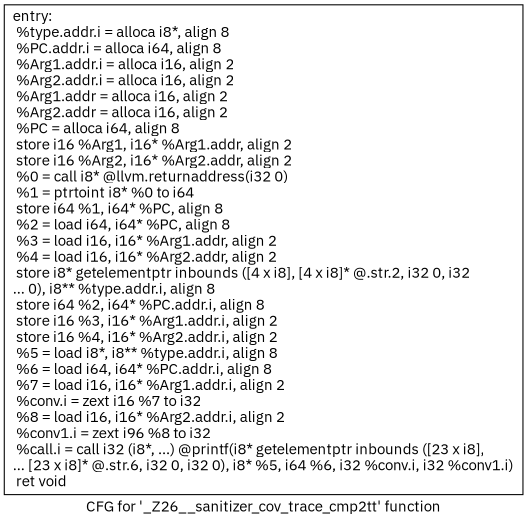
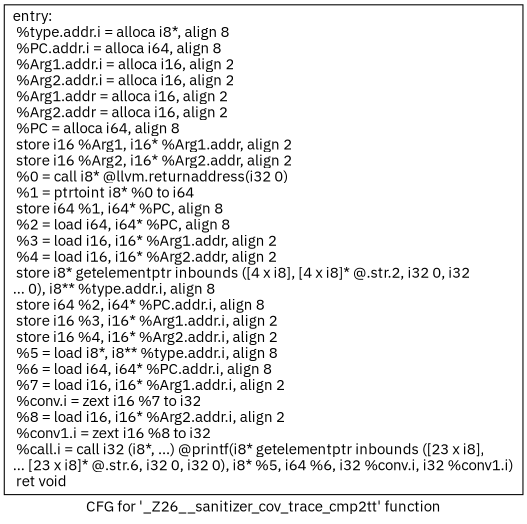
(112, 434) -> (112, 434)
